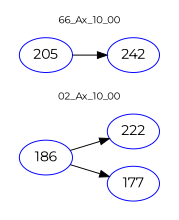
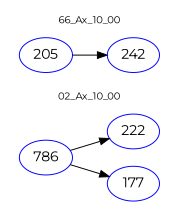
(46, 158) -> (46, 158)
